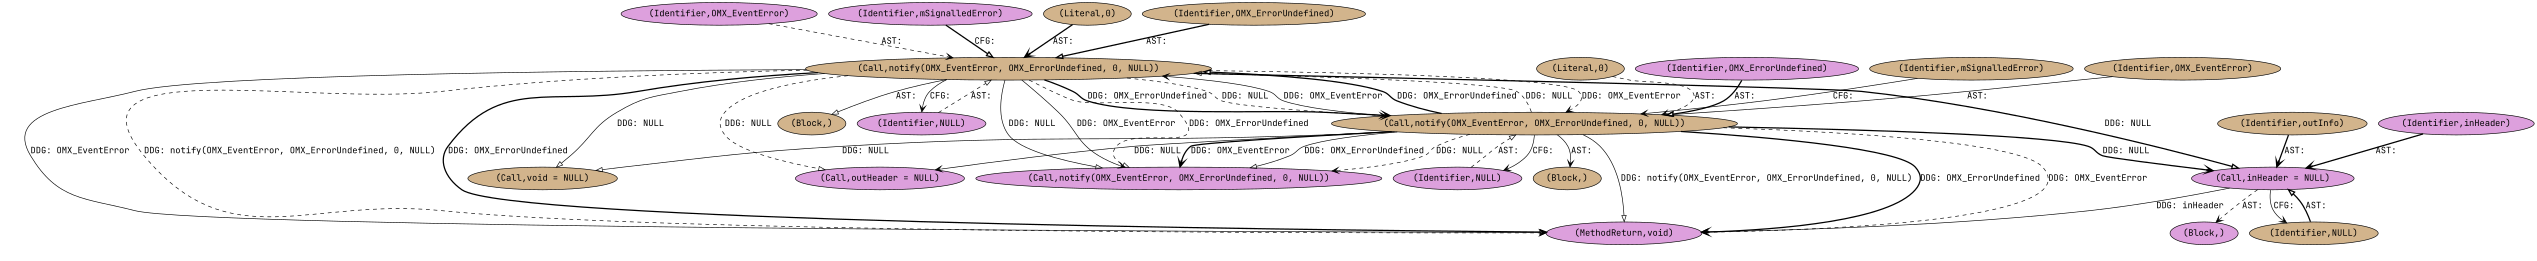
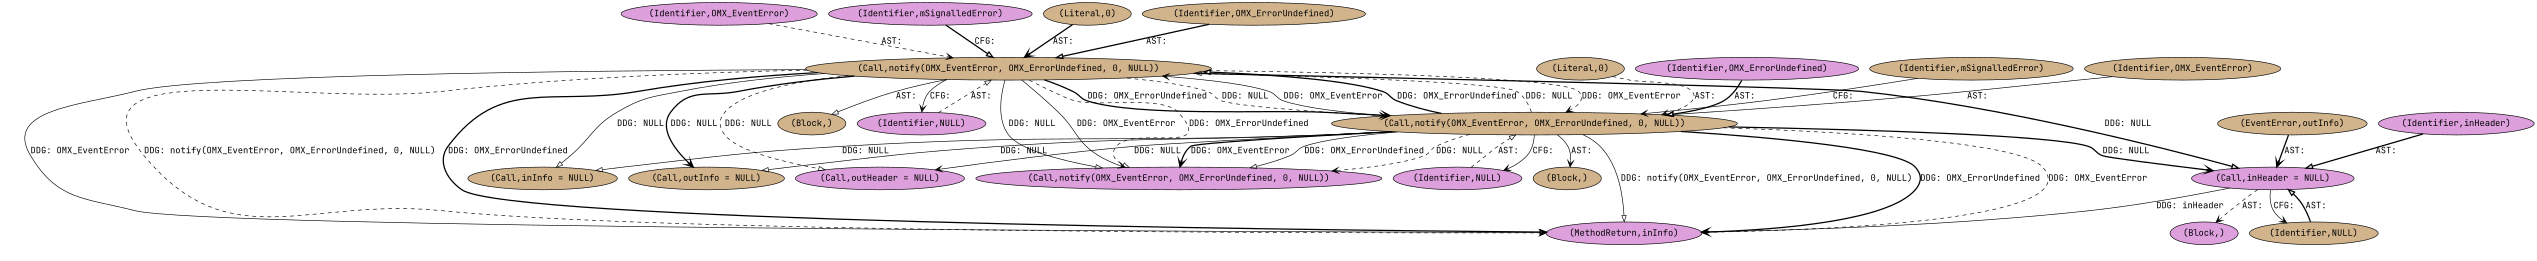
(2292, 124) -> (2292, 124)
(2368, 150) -> (2368, 150)
(543, 178) -> (543, 178)
none -> (707, 178)
(1624, 233) -> (1624, 233)
